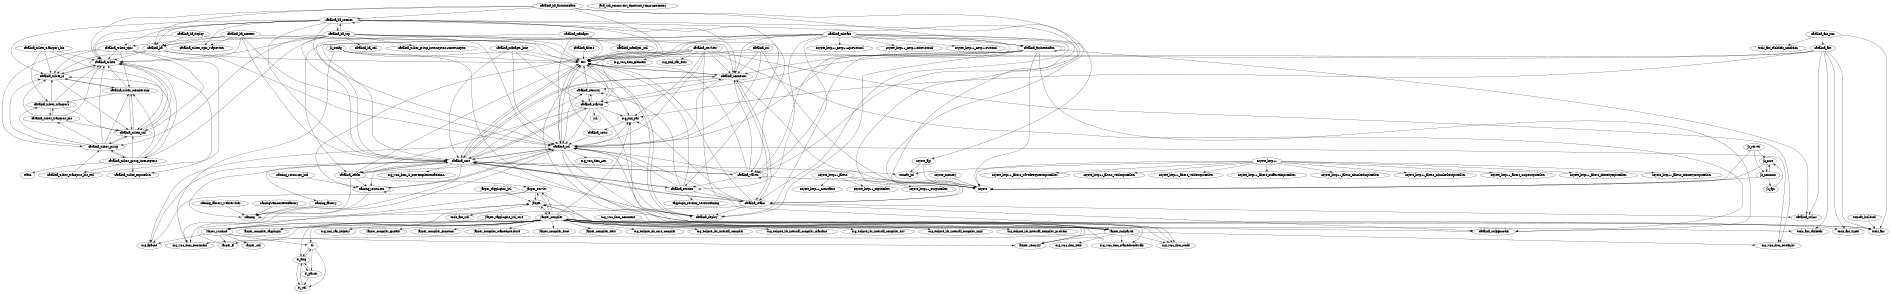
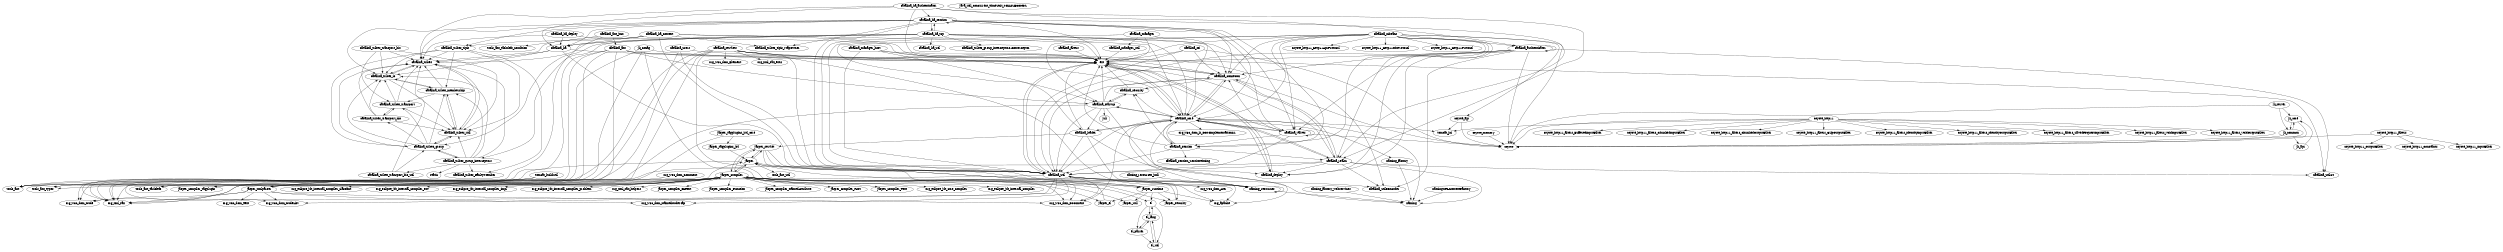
(568, 114) -> none
(615, 125) -> (414, 181)
none -> (731, 139)
(512, 154) -> none
(133, 175) -> (474, 175)
none -> (295, 182)
(629, 184) -> none
(595, 202) -> (761, 176)
(696, 203) -> (1188, 161)
(410, 222) -> (934, 181)
